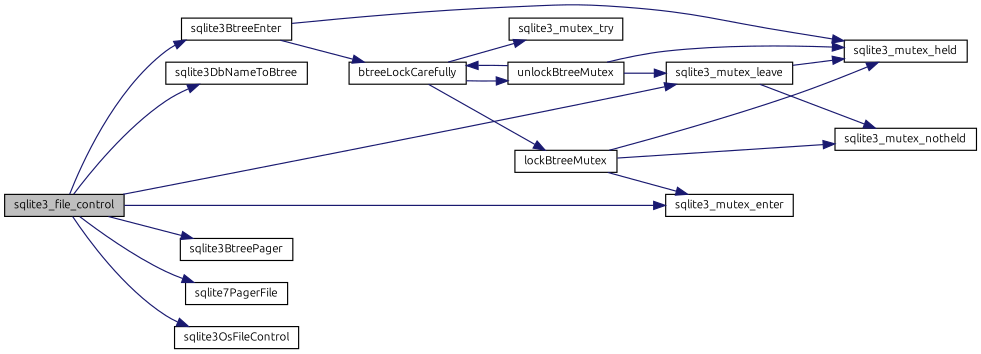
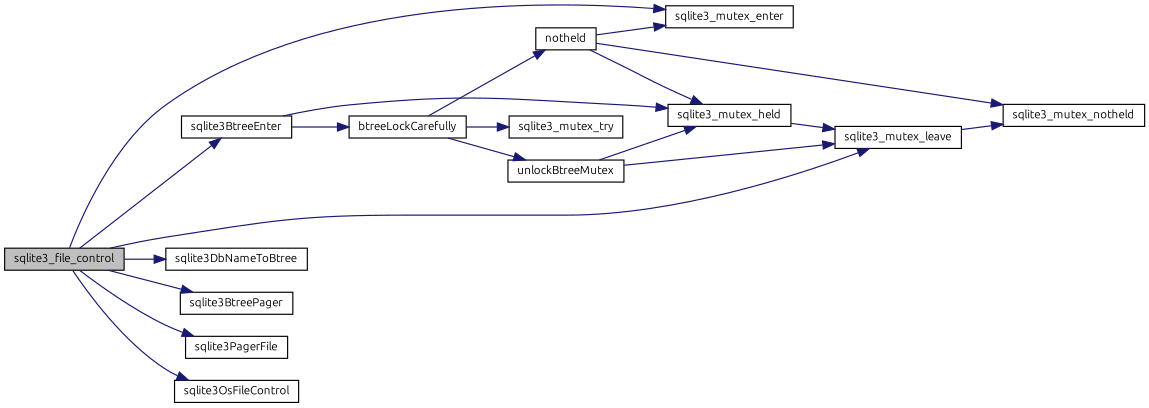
(813, 63) -> (807, 125)
(493, 65) -> none
(566, 161) -> (566, 39)
(237, 294) -> (237, 347)
